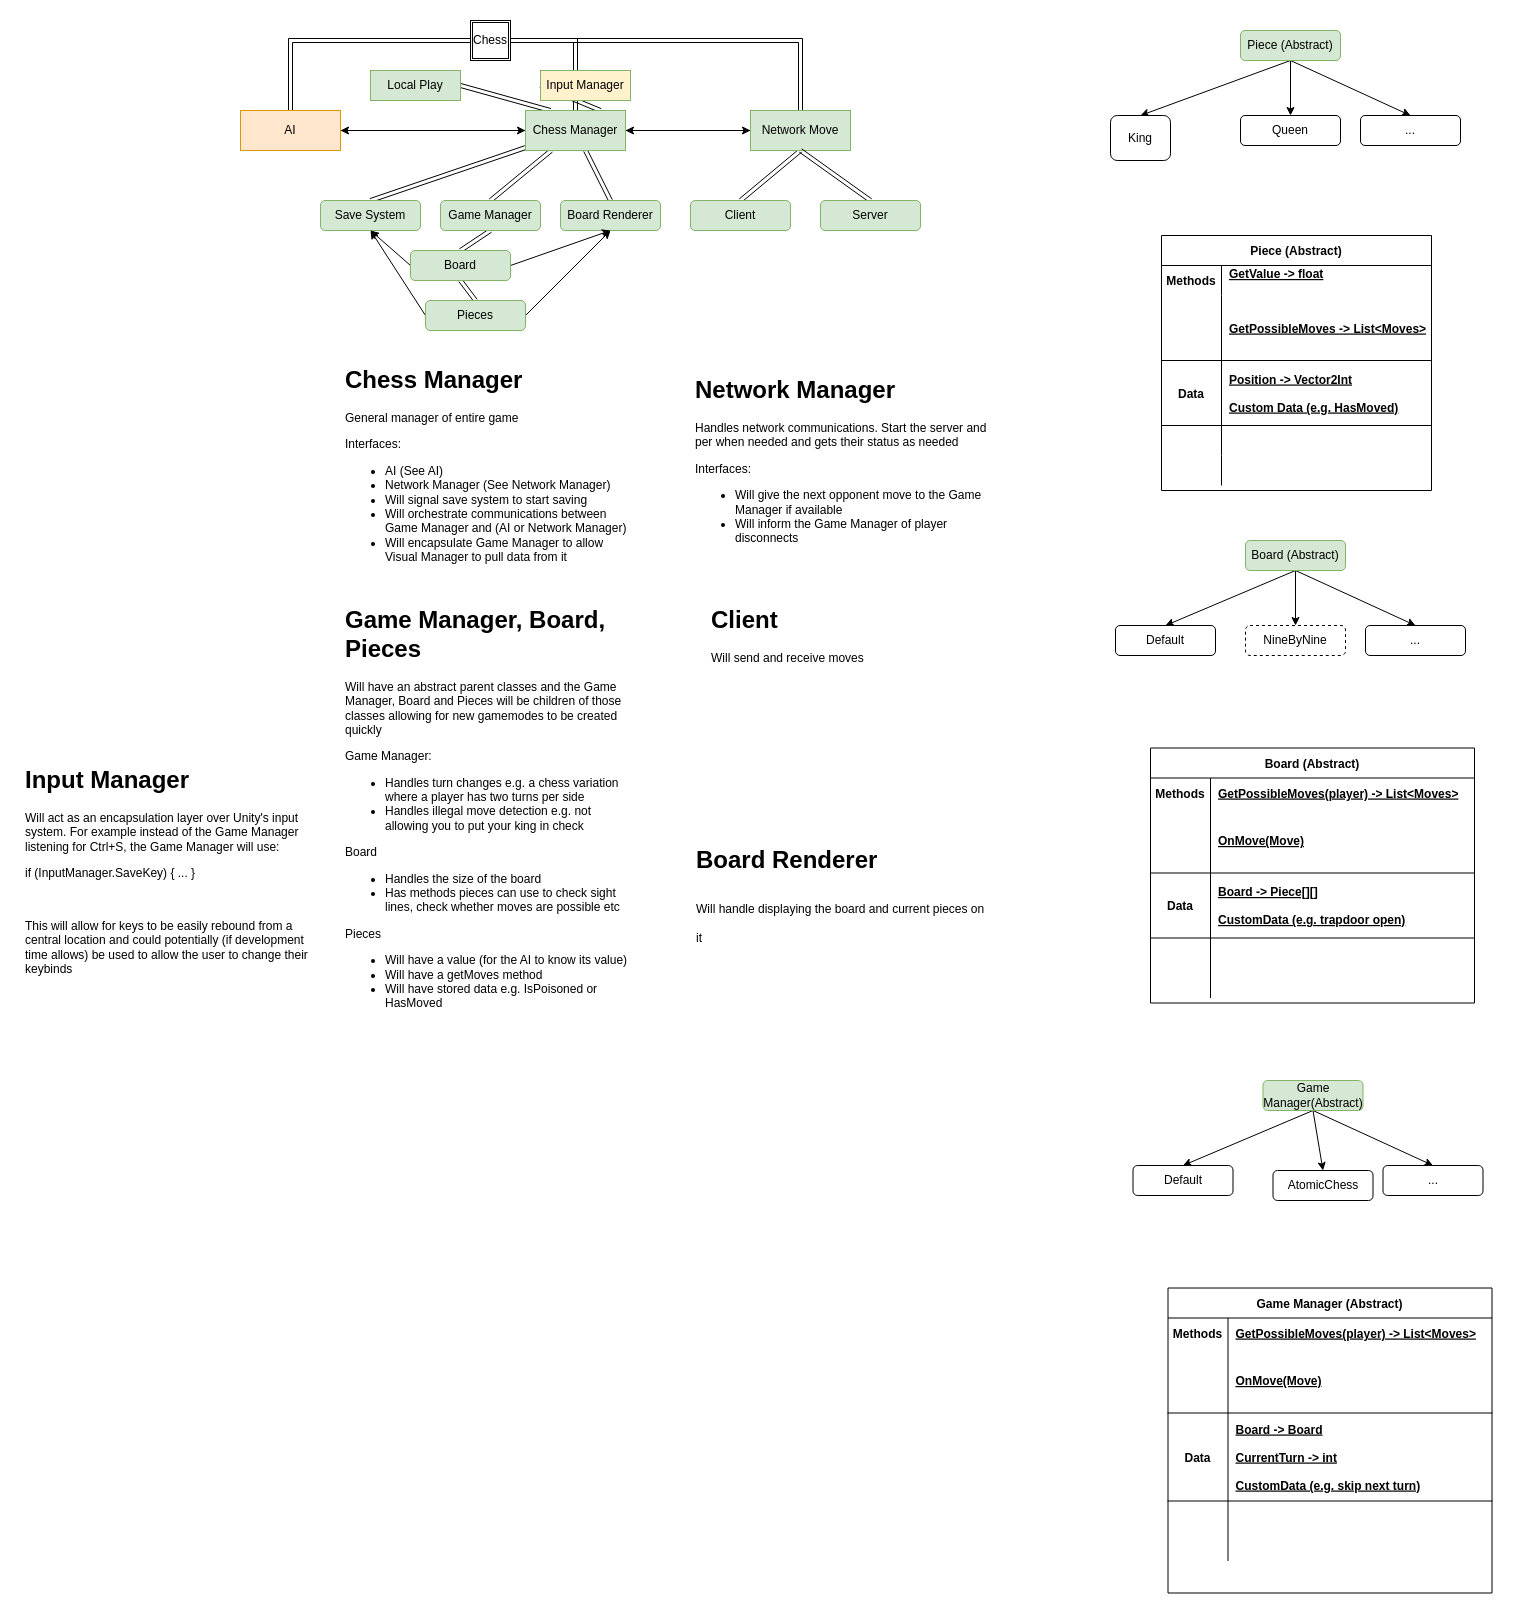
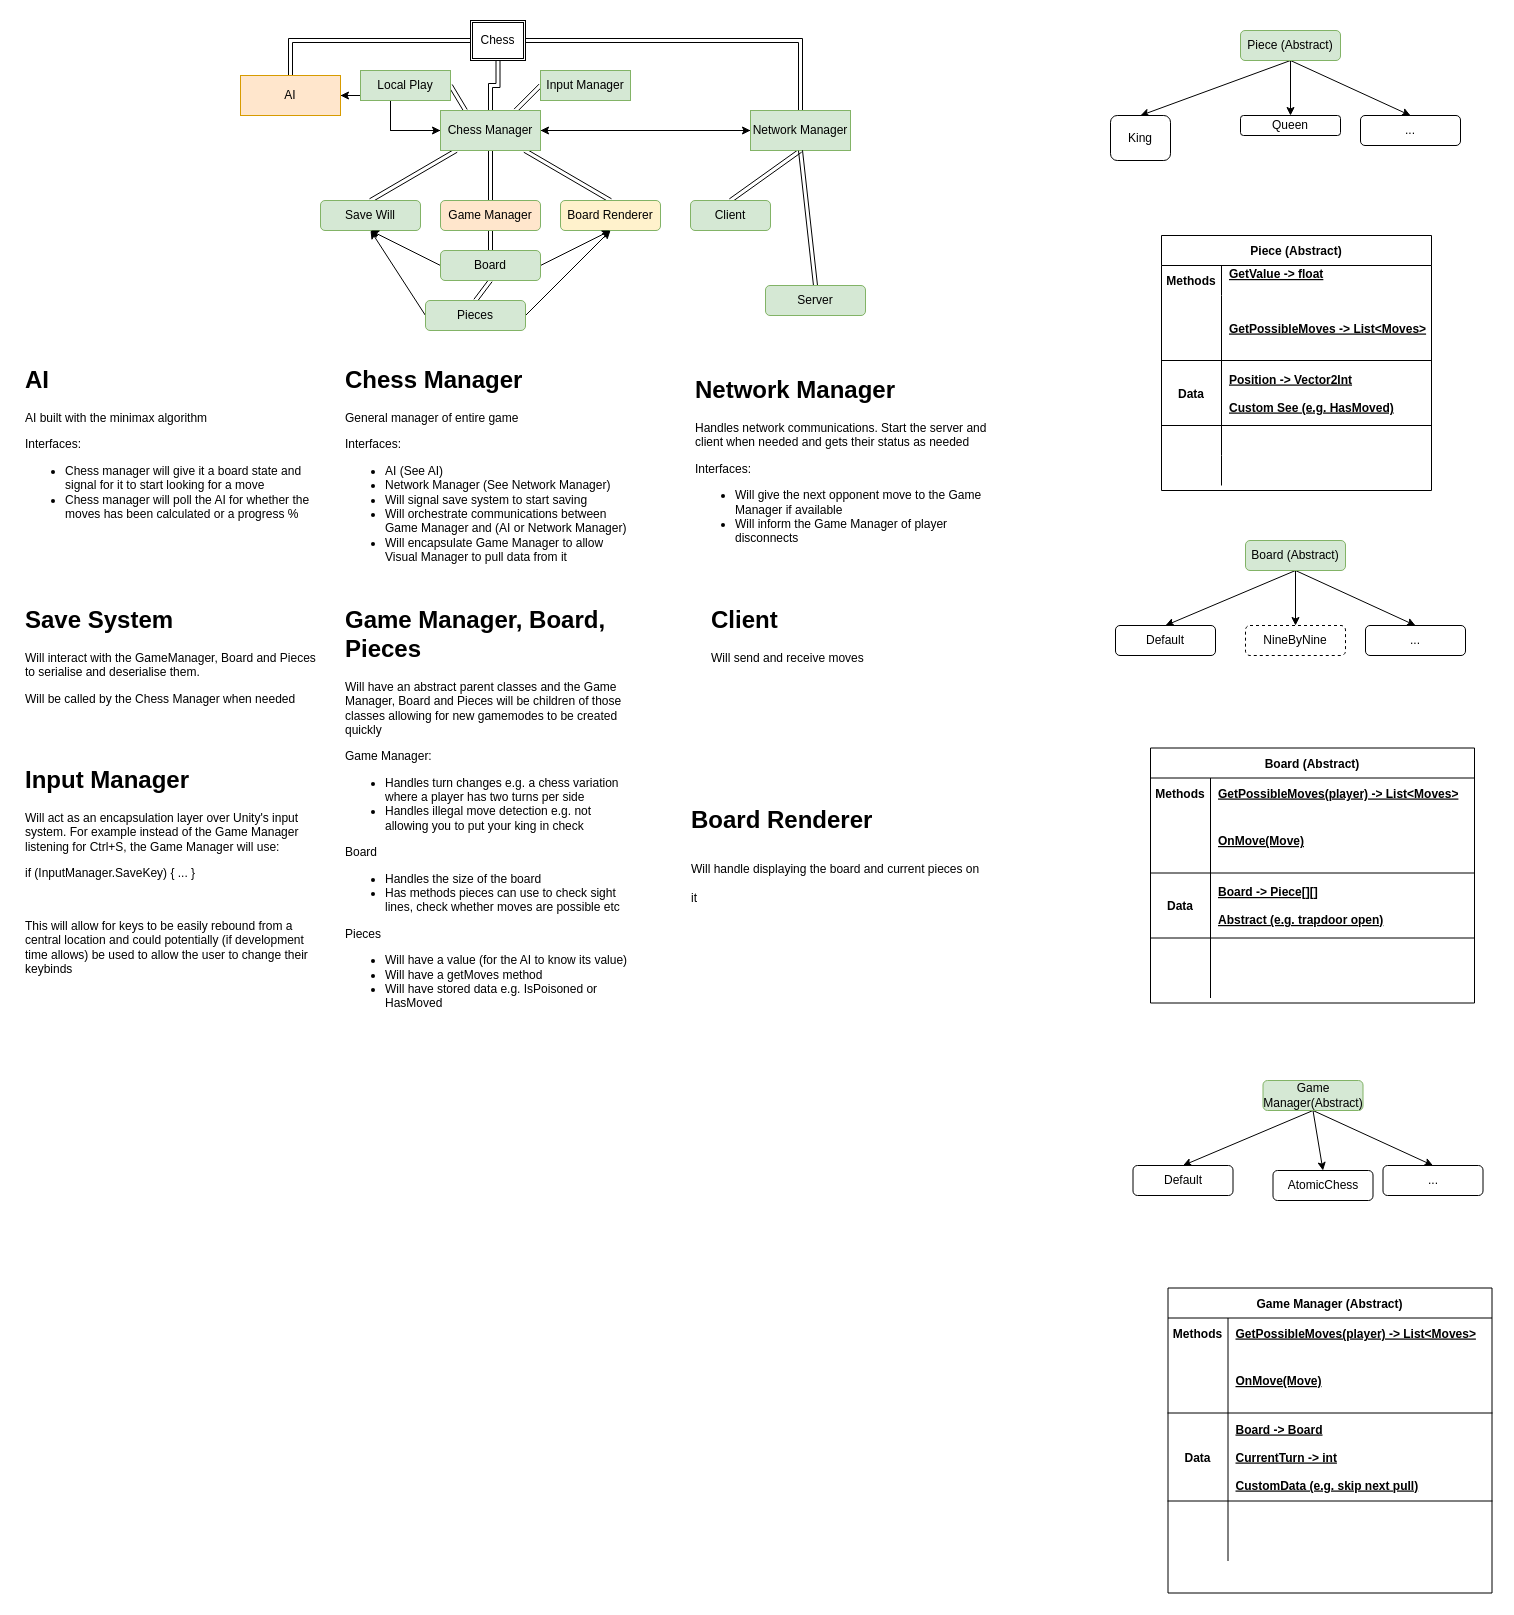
(491, 41) -> (498, 41)
(416, 86) -> (406, 86)
(586, 86) -> (586, 86)
(291, 131) -> (291, 96)
(576, 131) -> (491, 131)
(801, 131) -> (801, 131)
(1291, 131) -> (1291, 126)
(371, 216) -> (371, 216)
(491, 216) -> (491, 216)
(611, 216) -> (611, 216)
(741, 216) -> (731, 216)
(871, 216) -> (816, 301)
(461, 266) -> (491, 266)
(1297, 380) -> (1297, 380)
(842, 425) -> (842, 425)
none -> (171, 466)
none -> (171, 666)
(1274, 892) -> (1274, 892)
(842, 956) -> (837, 916)
(1279, 1430) -> (1279, 1430)
